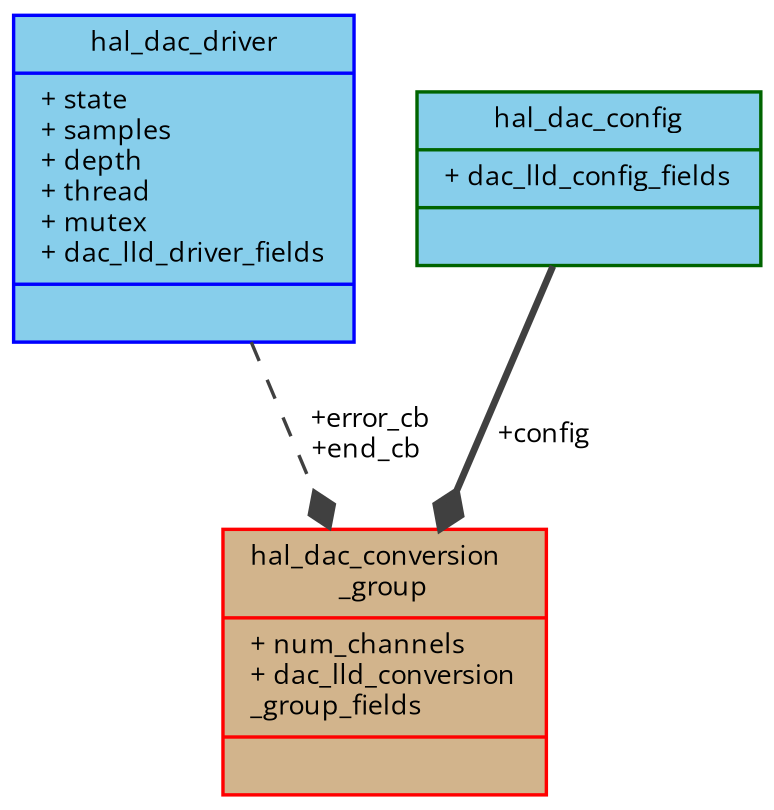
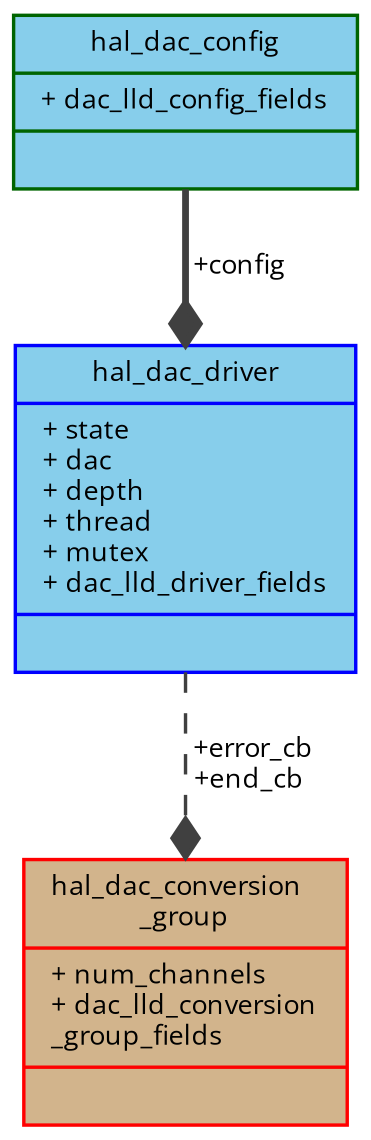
(107, 131) -> (78, 461)
(505, 378) -> (186, 246)
